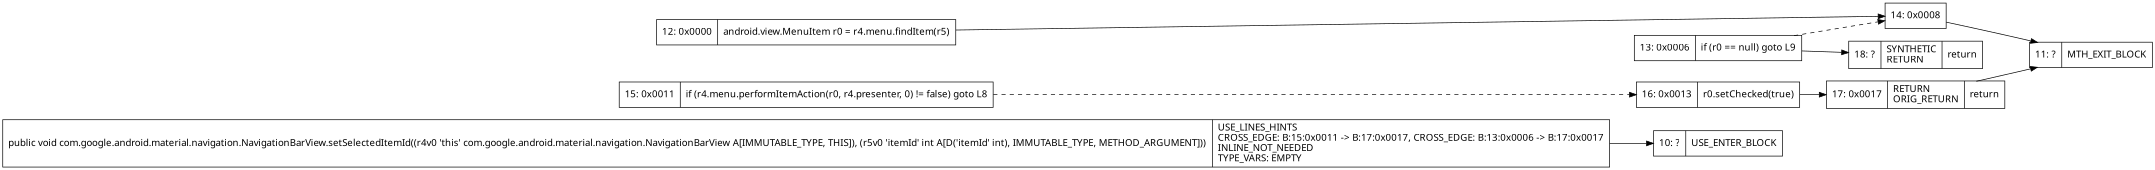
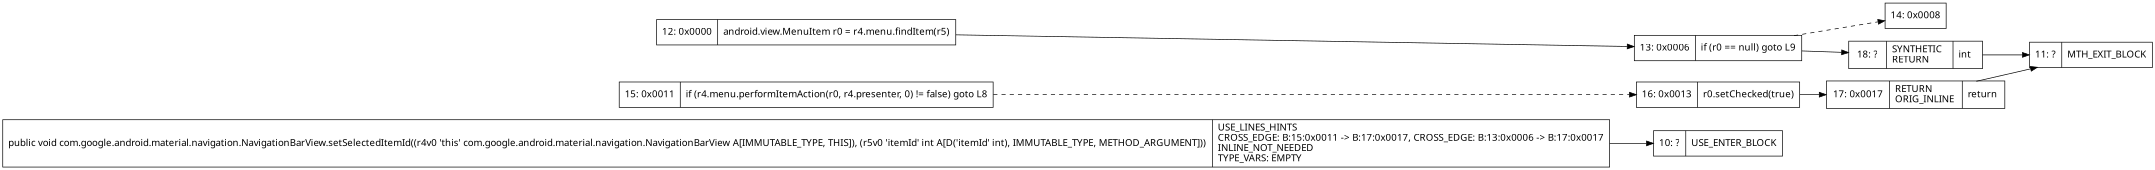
(1417, 23) -> (1292, 41)
(1988, 31) -> (2002, 55)
(1962, 55) -> (1965, 55)
(1926, 99) -> (1925, 99)
